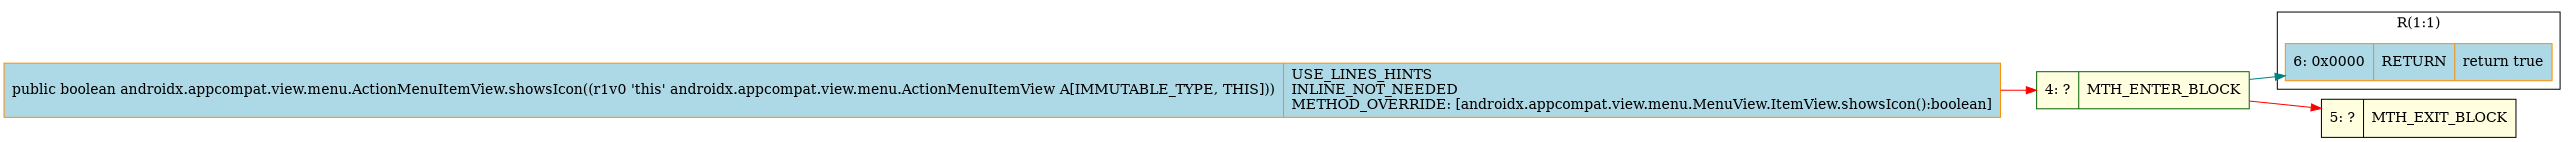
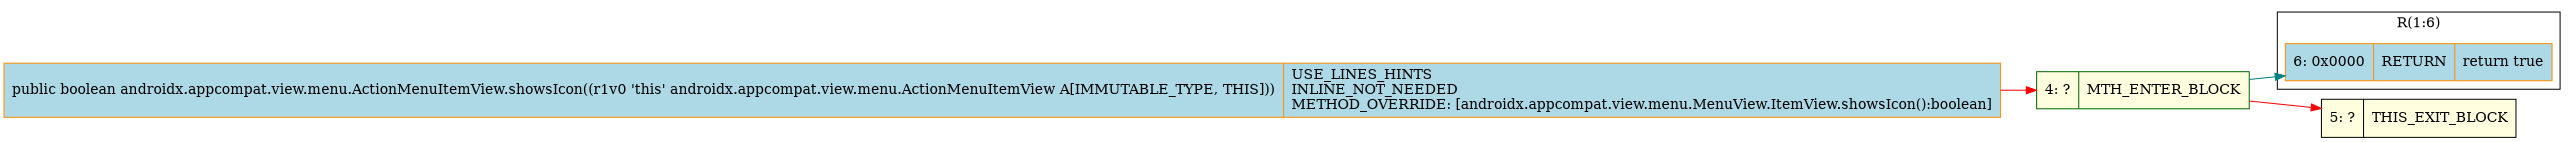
(2419, 24) -> (2419, 24)
(2440, 118) -> (2440, 118)
